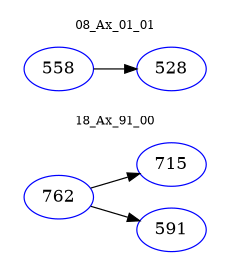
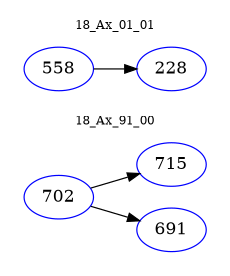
(115, 26) -> (115, 26)
(172, 69) -> (172, 69)
(59, 197) -> (59, 197)
(172, 230) -> (172, 230)
